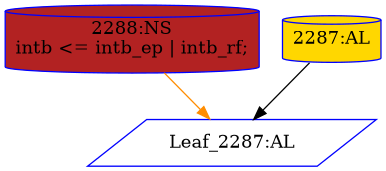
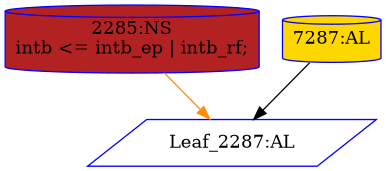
(132, 39) -> (132, 39)
(332, 39) -> (332, 39)
